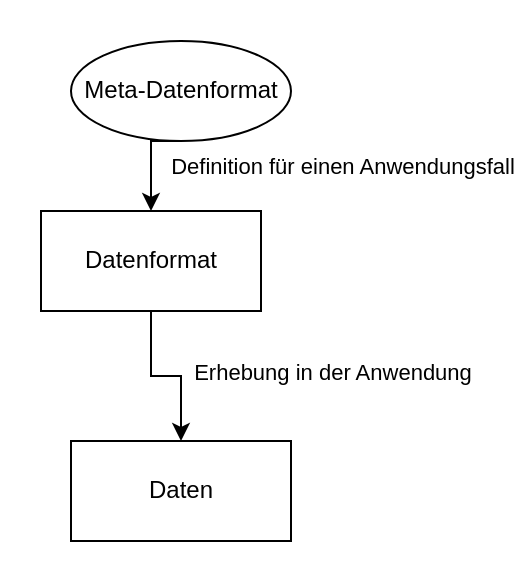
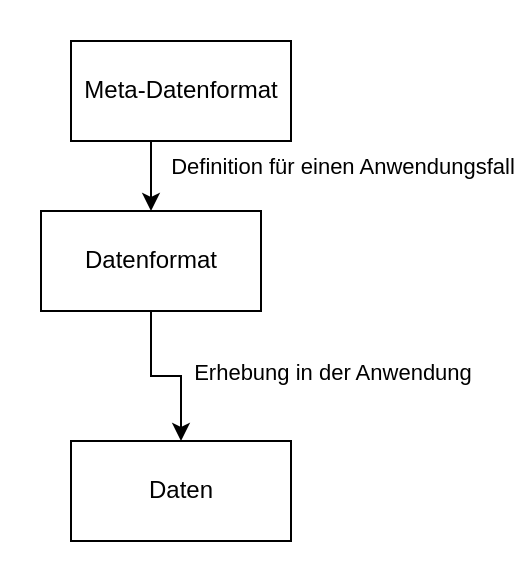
(181, 91) -> (181, 91)
